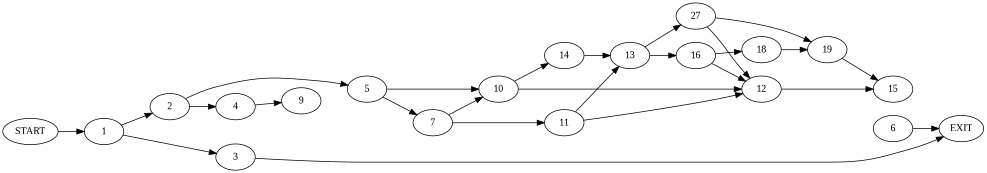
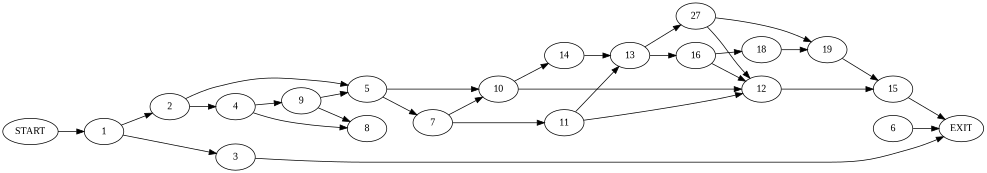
none -> (331, 96)
none -> (924, 107)
none -> (367, 129)
